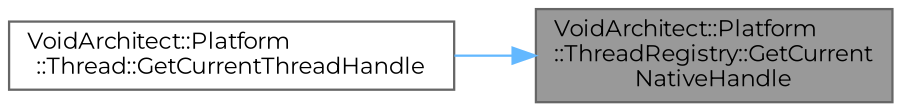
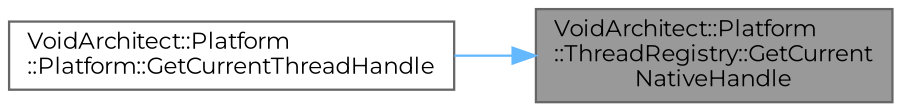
(232, 56) -> (232, 56)
